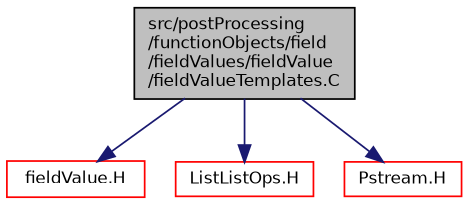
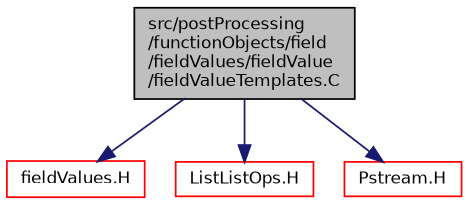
(76, 179) -> (76, 179)
